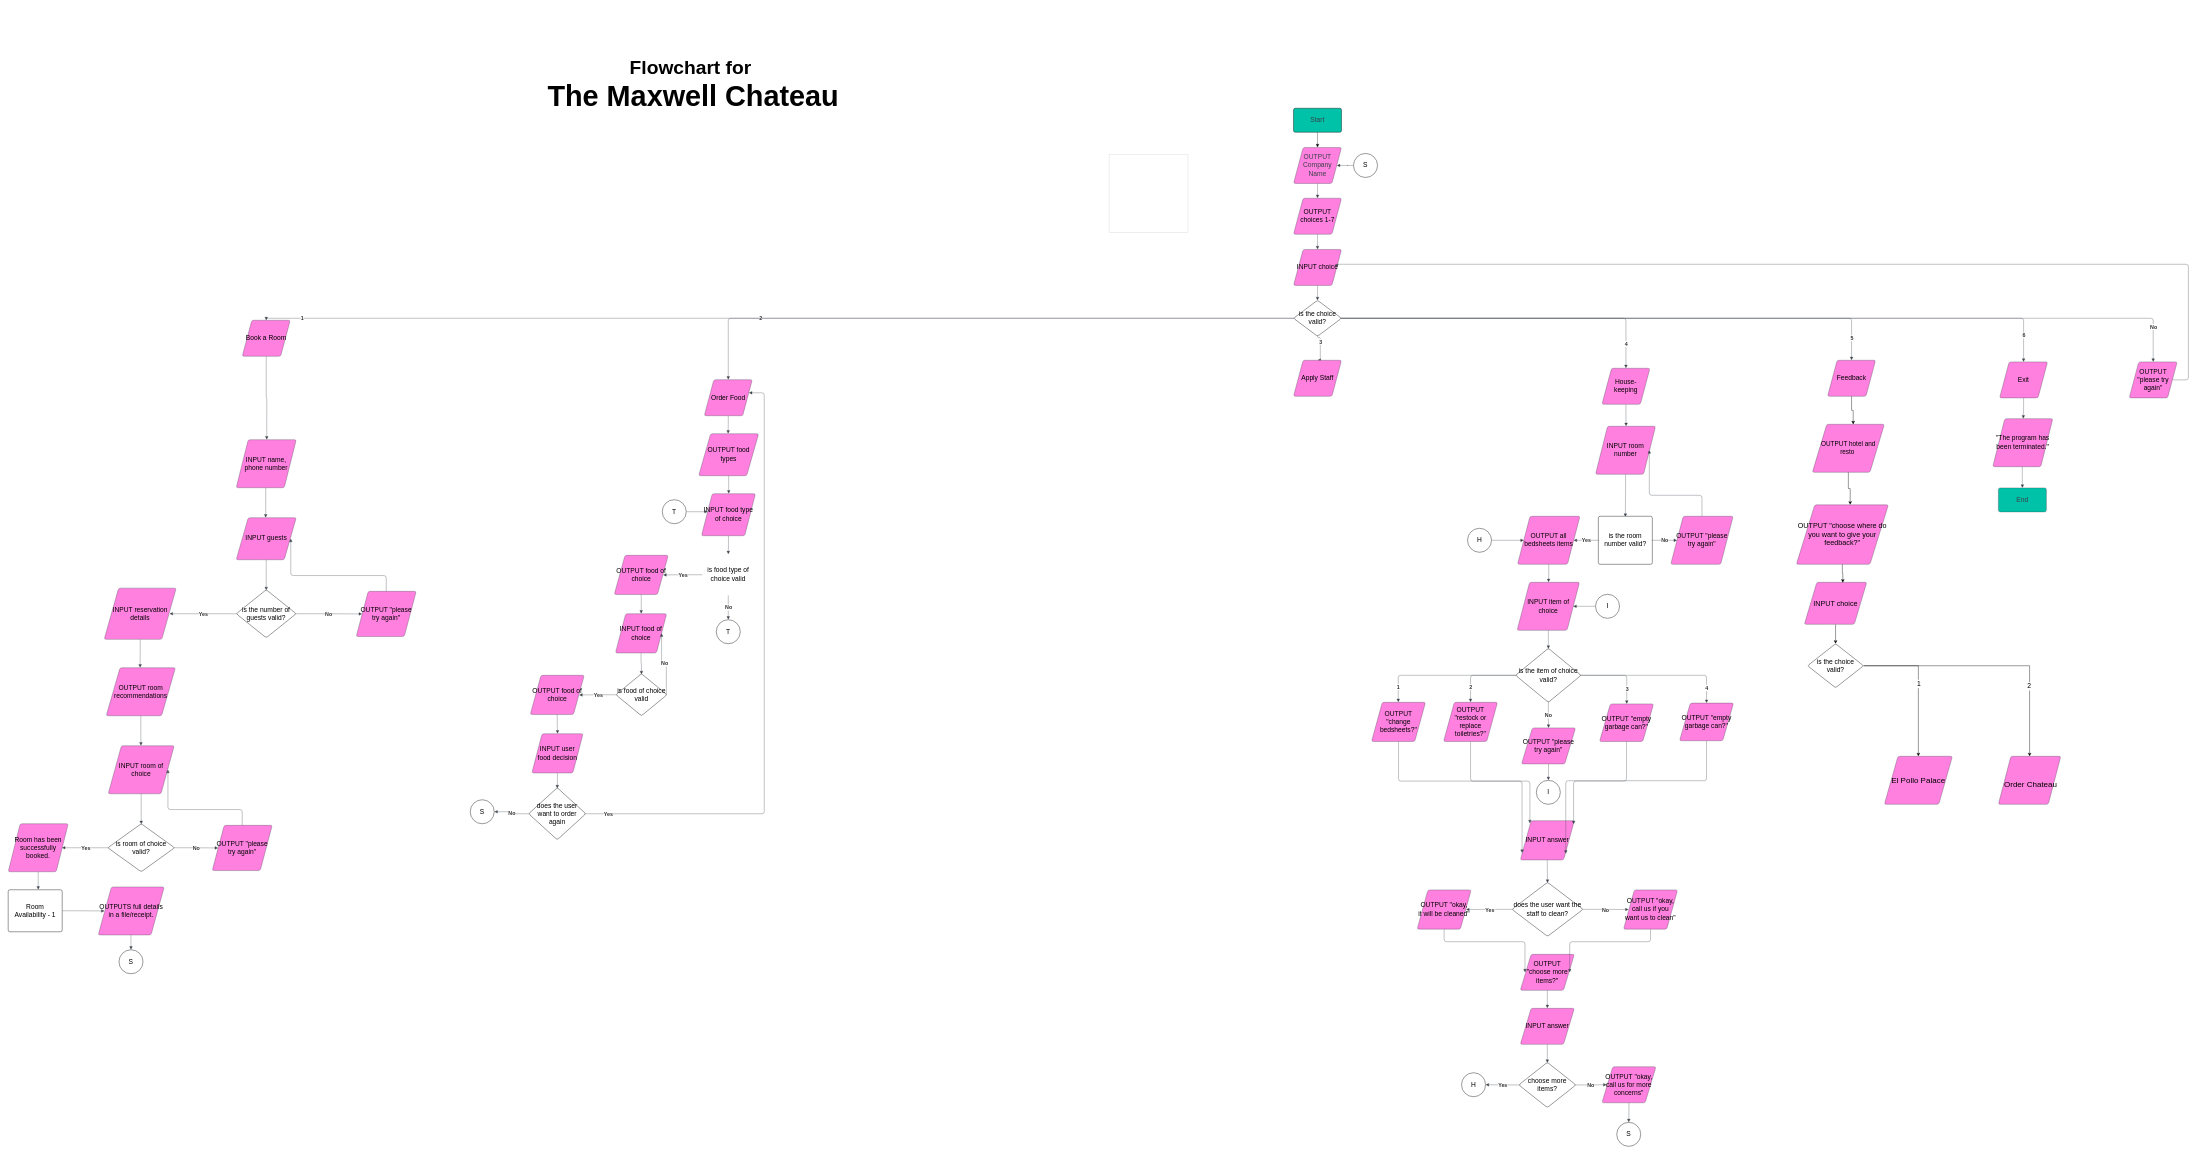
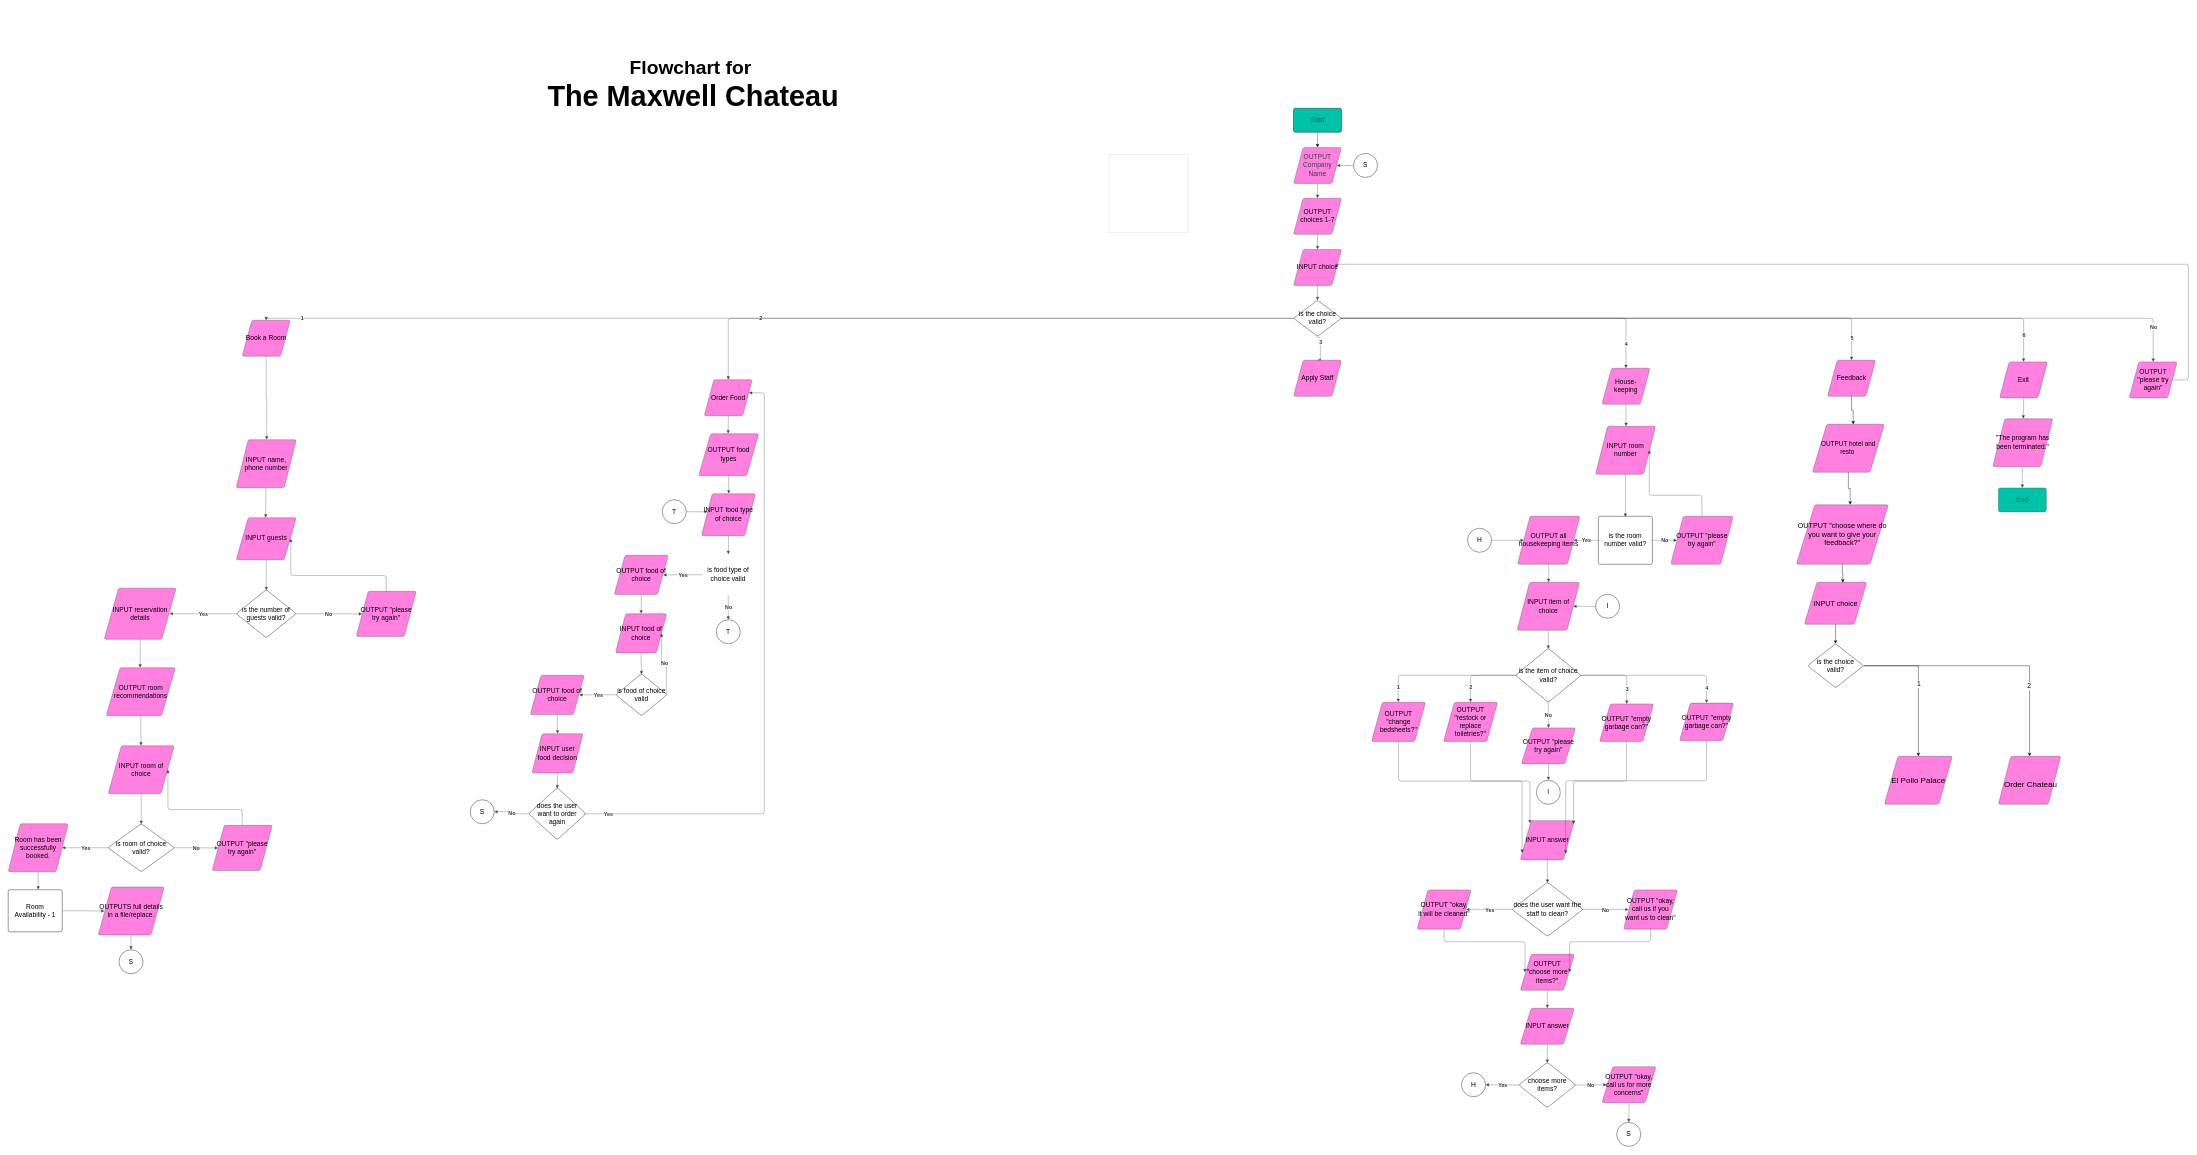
(1549, 540) -> (1549, 540)
(131, 911) -> (131, 911)
